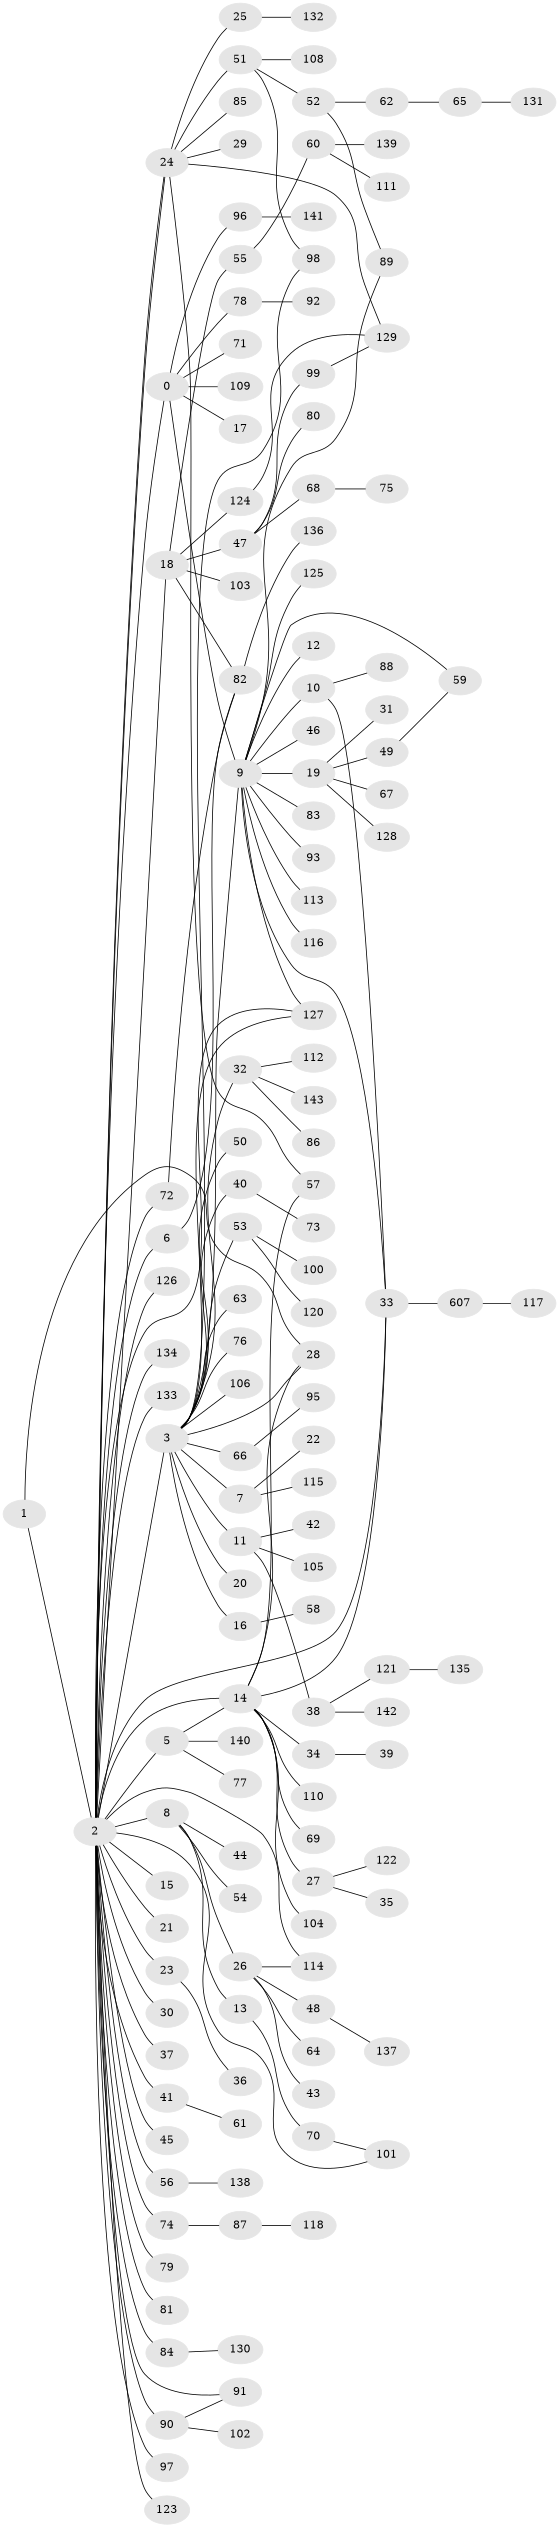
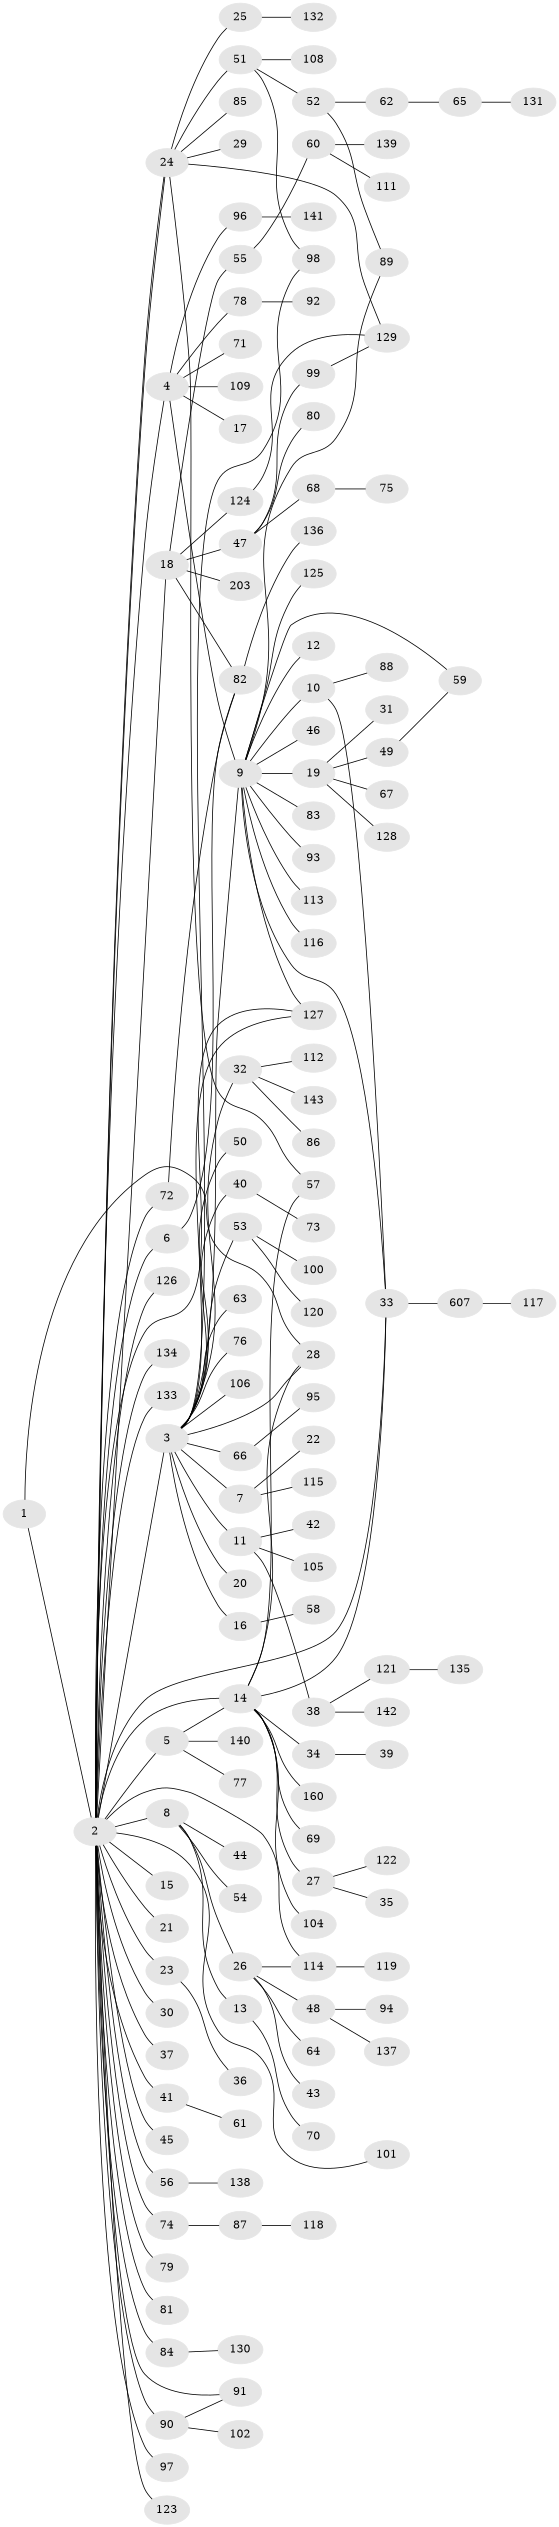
(167, 387) -> (167, 387)
(240, 586) -> (240, 586)
(314, 1797) -> (314, 1797)
none -> (387, 1967)
none -> (387, 2009)
(350, 2146) -> none
